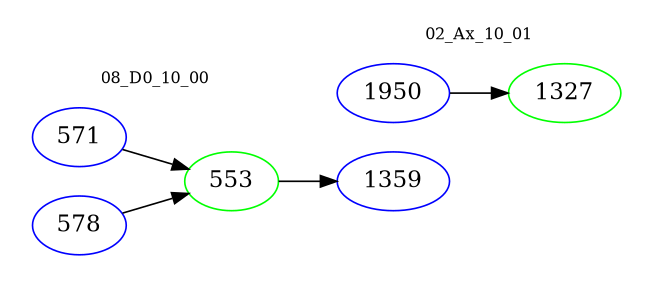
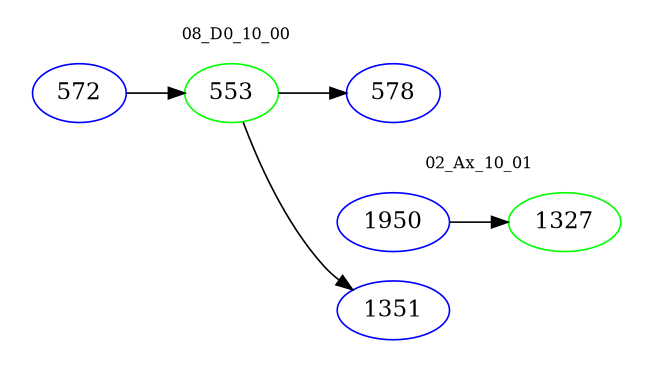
(79, 137) -> (79, 93)
(393, 181) -> (393, 310)
(148, 206) -> (304, 93)
